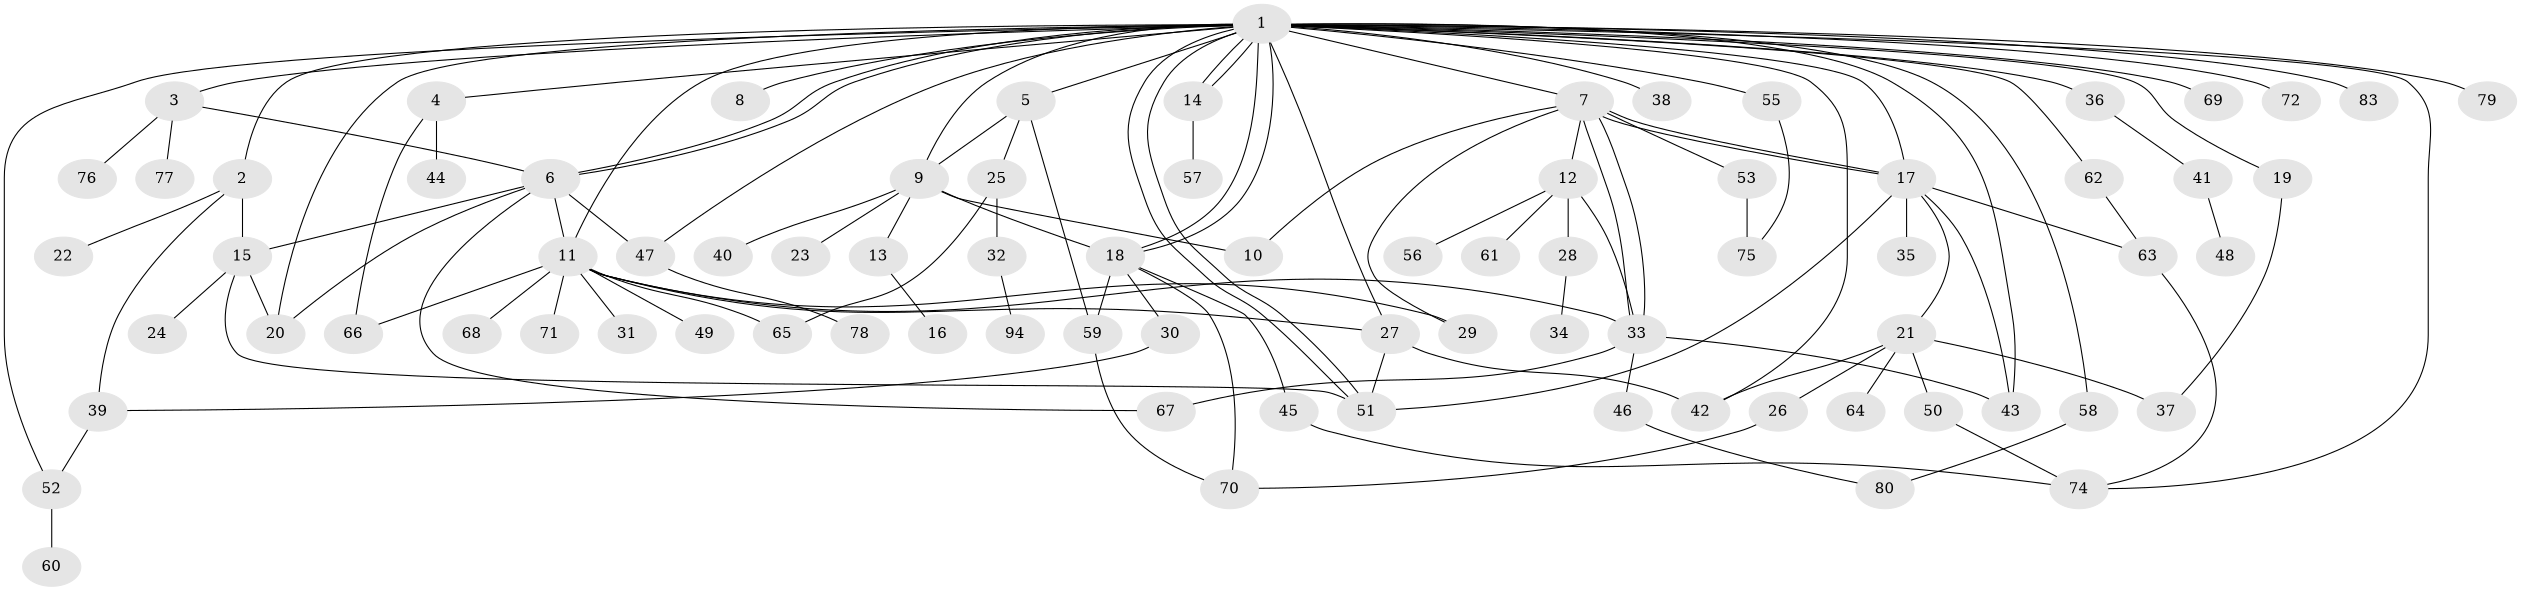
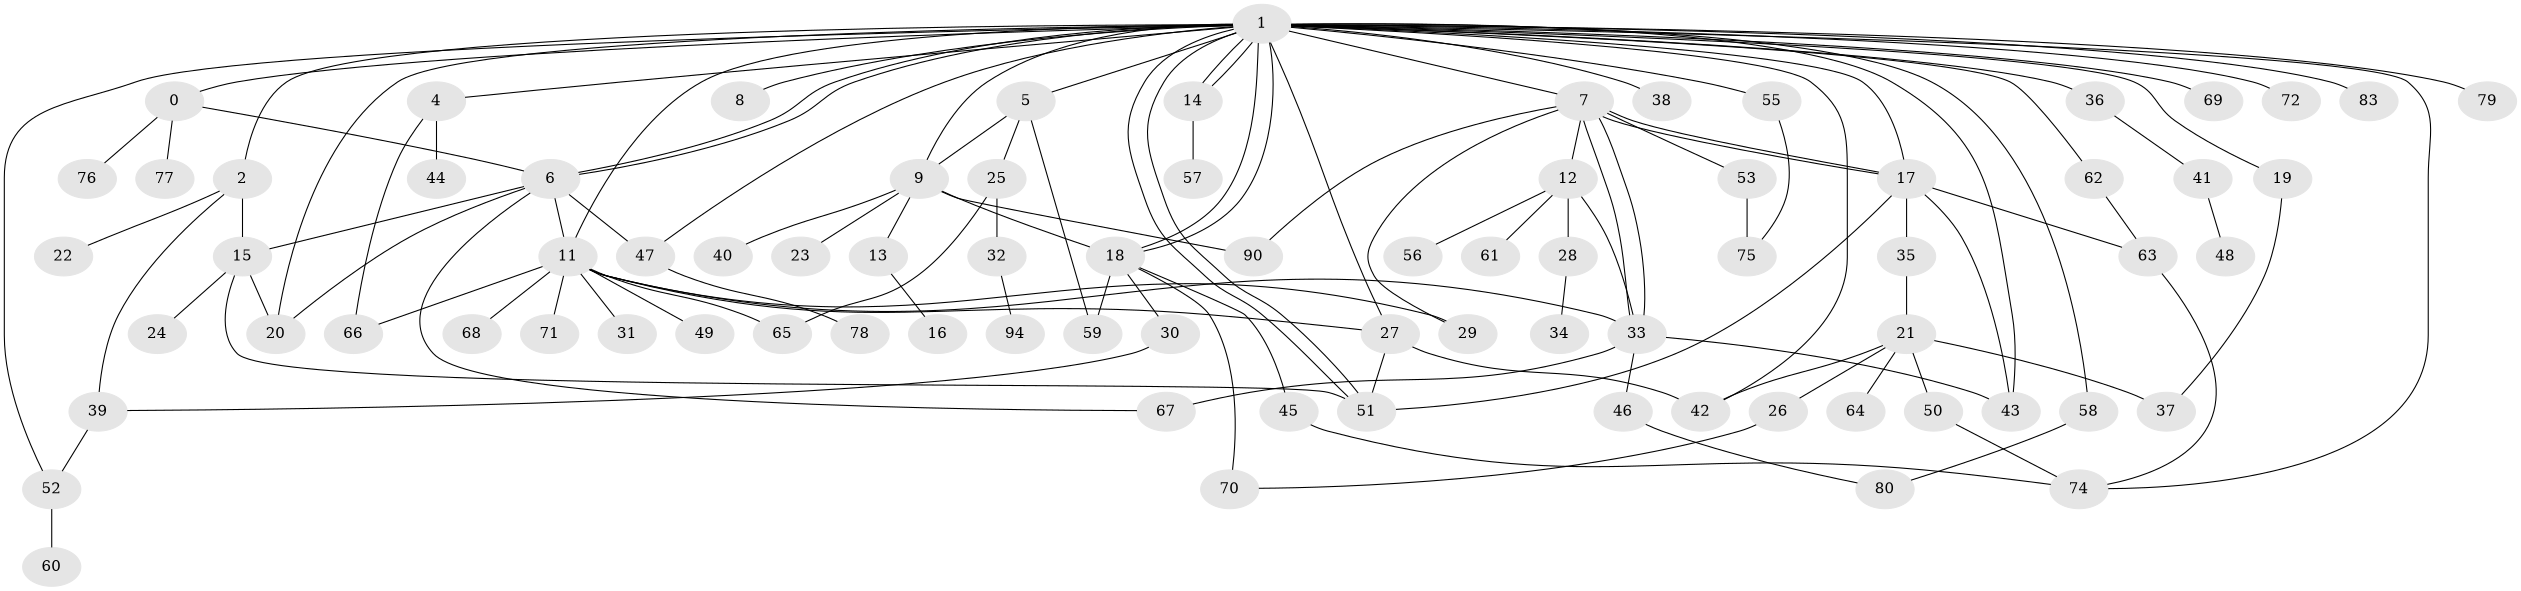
(175, 101) -> (175, 101)
(1253, 257) -> (1253, 257)
(1949, 257) -> (1907, 295)
(1130, 434) -> none
